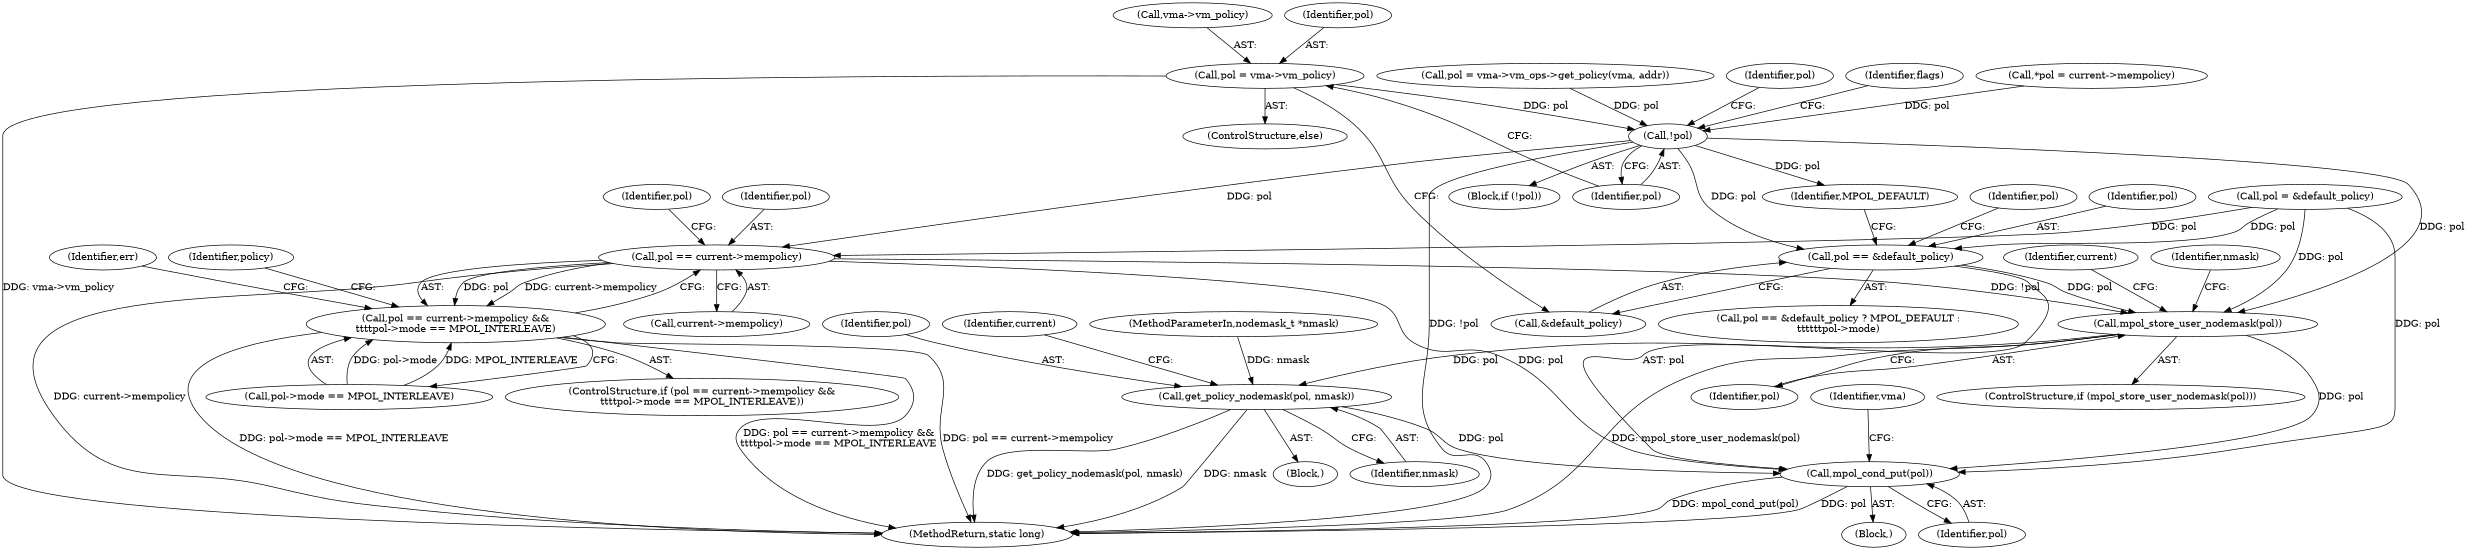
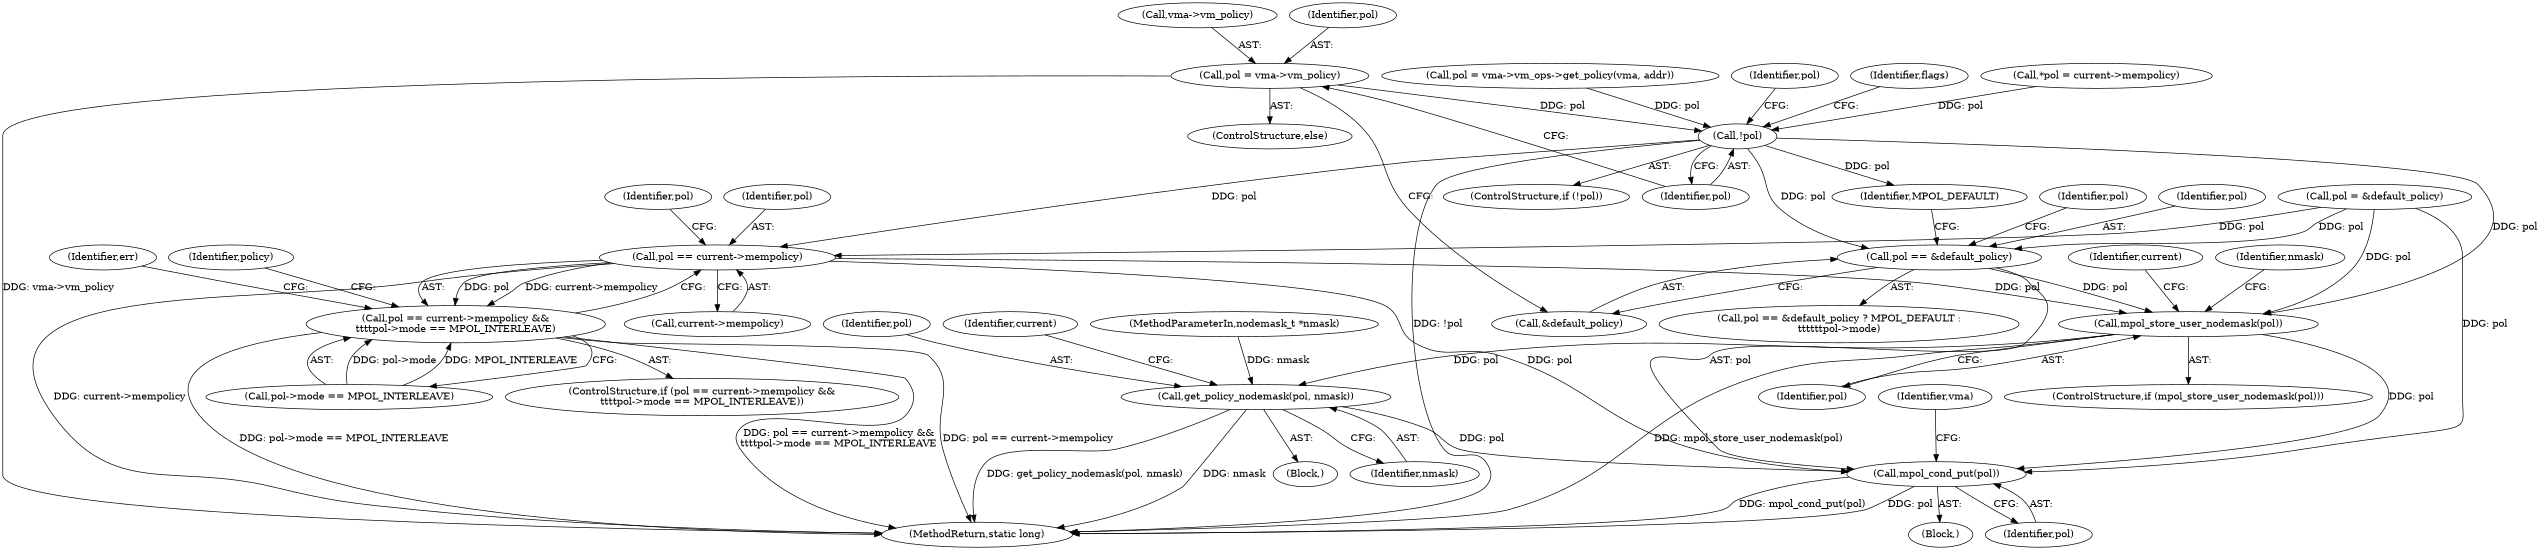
(1504, 197) -> (1536, 197)
(2015, 288) -> (2018, 288)
